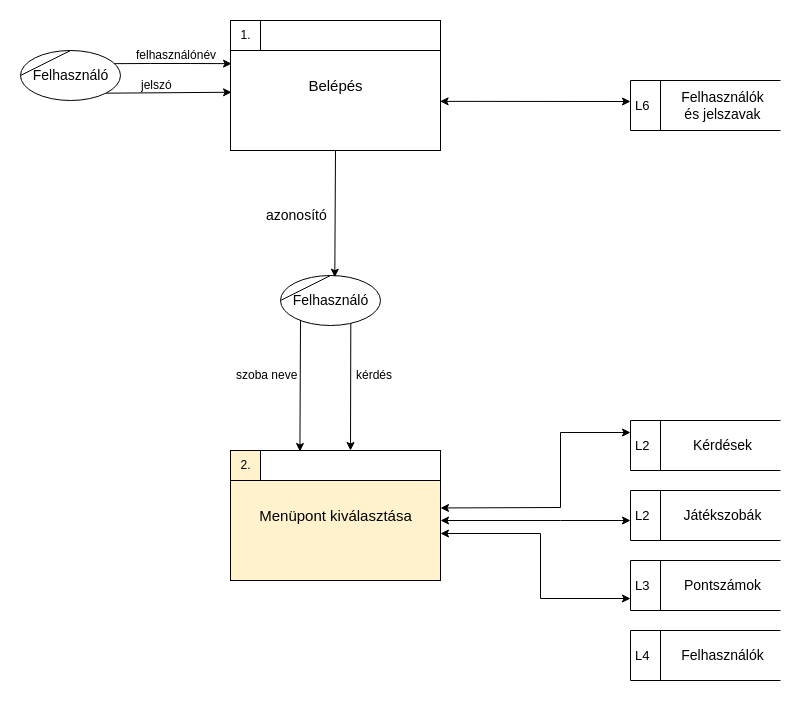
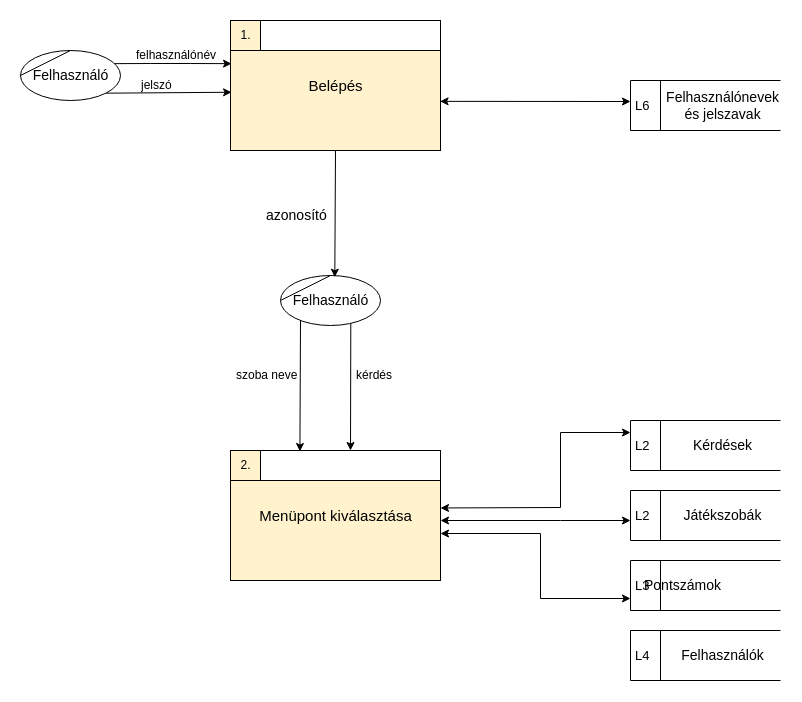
(336, 86) -> (336, 86)
(723, 106) -> (723, 106)
(723, 586) -> (683, 586)
